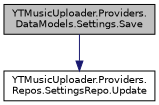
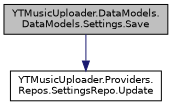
(79, 19) -> (86, 19)
